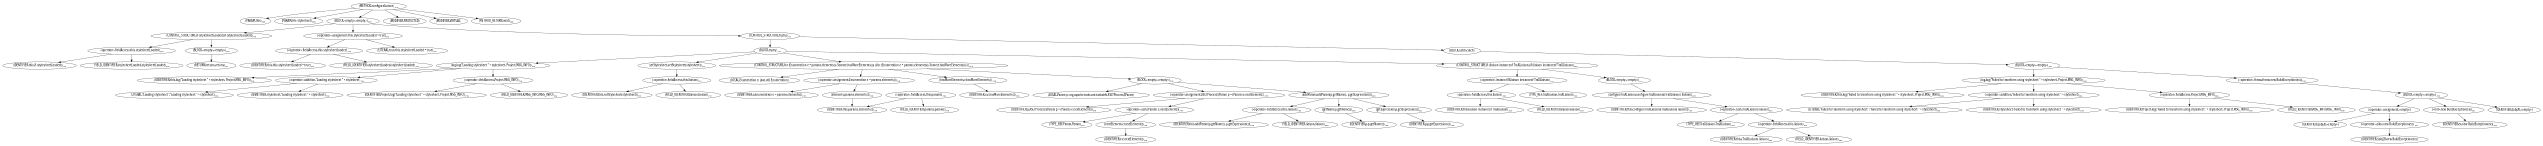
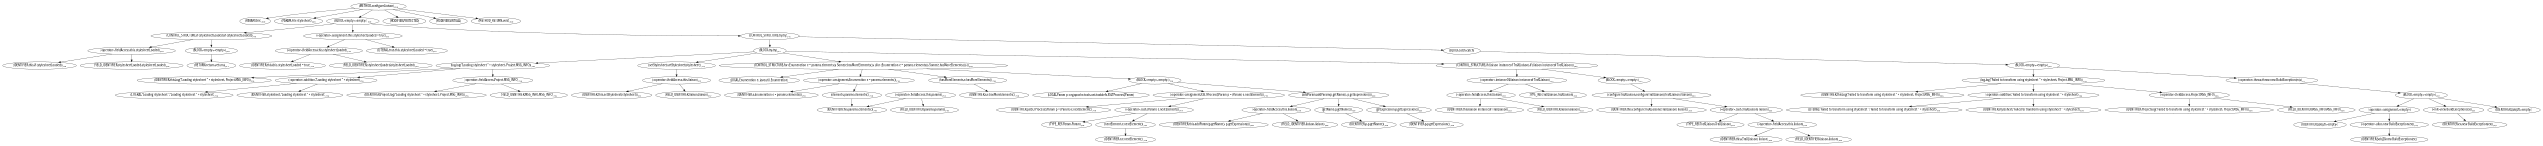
(227, 65) -> (227, 65)
